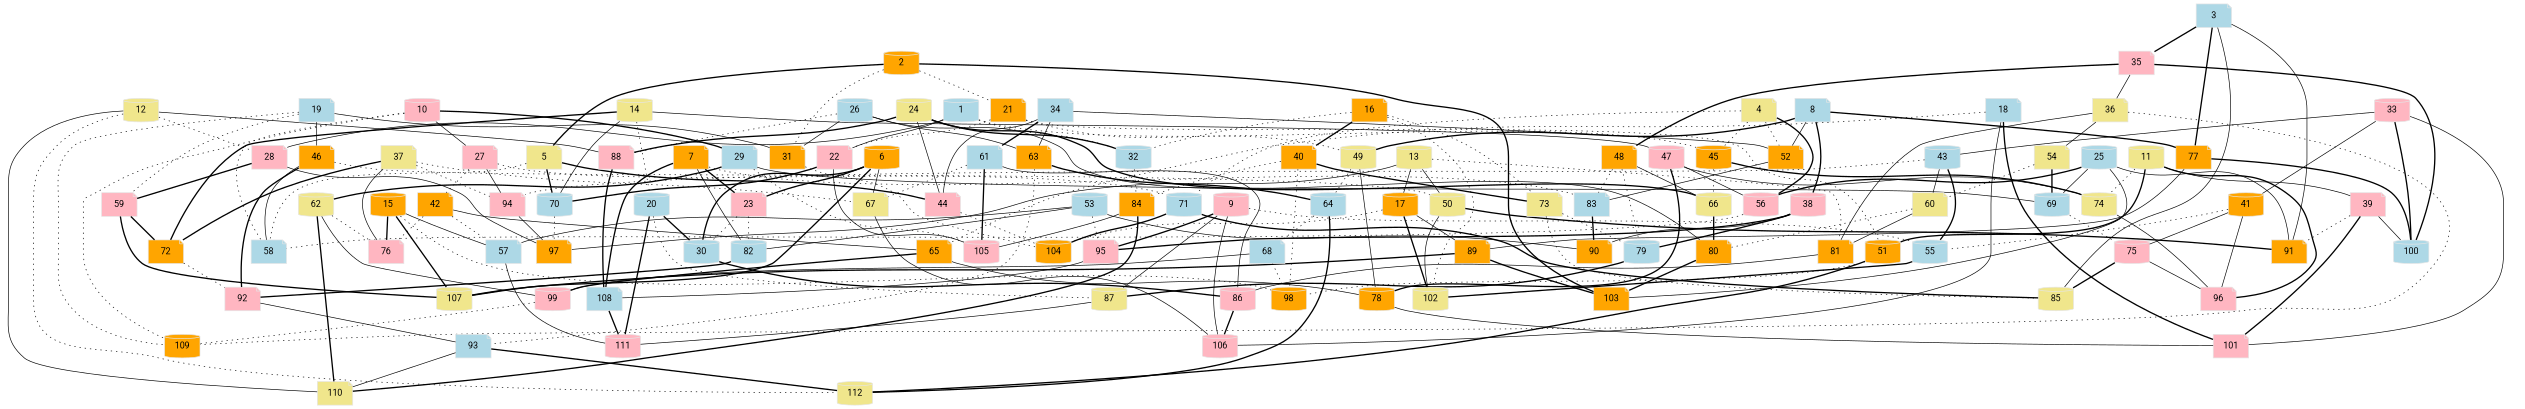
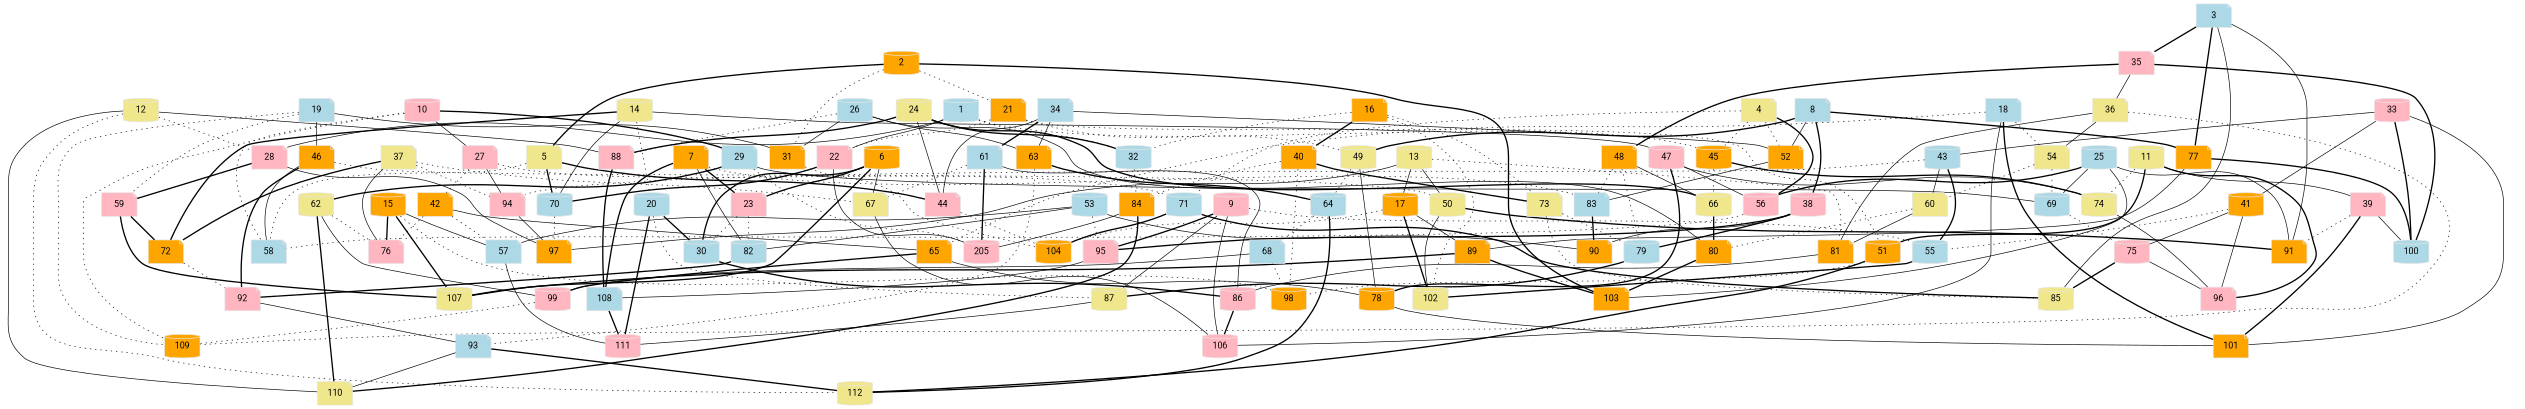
none -> (2028, 134)
(2052, 181) -> (2052, 181)
(981, 252) -> (981, 252)
(2231, 346) -> (2231, 346)
